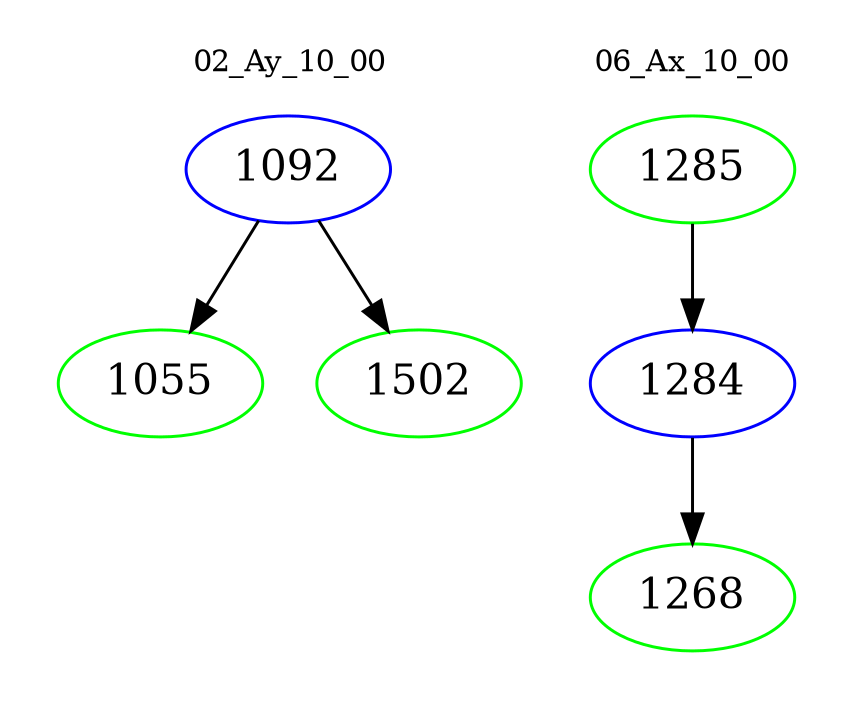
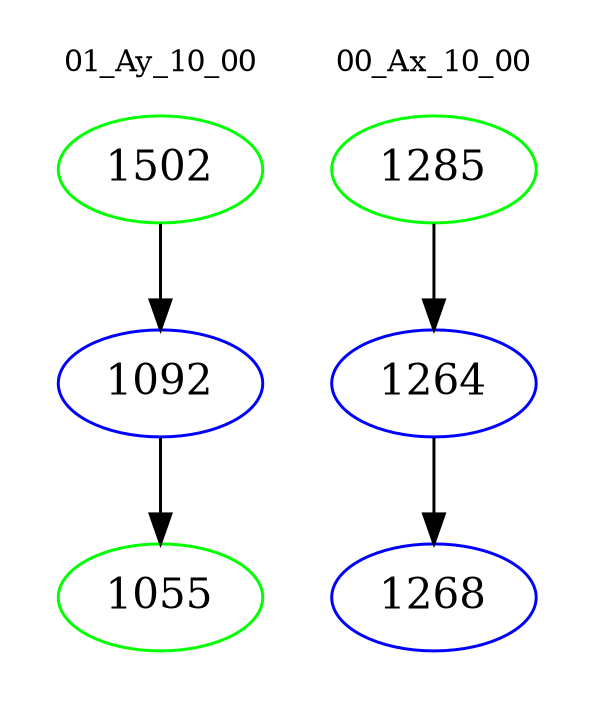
(290, 64) -> (160, 64)
(693, 64) -> (434, 64)
(345, 263) -> (160, 262)
(693, 383) -> (434, 383)
(693, 597) -> (434, 597)
